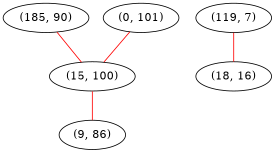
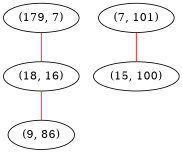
(46, 18) -> none
(141, 18) -> (136, 18)
(234, 18) -> (41, 18)
(92, 106) -> (41, 106)
